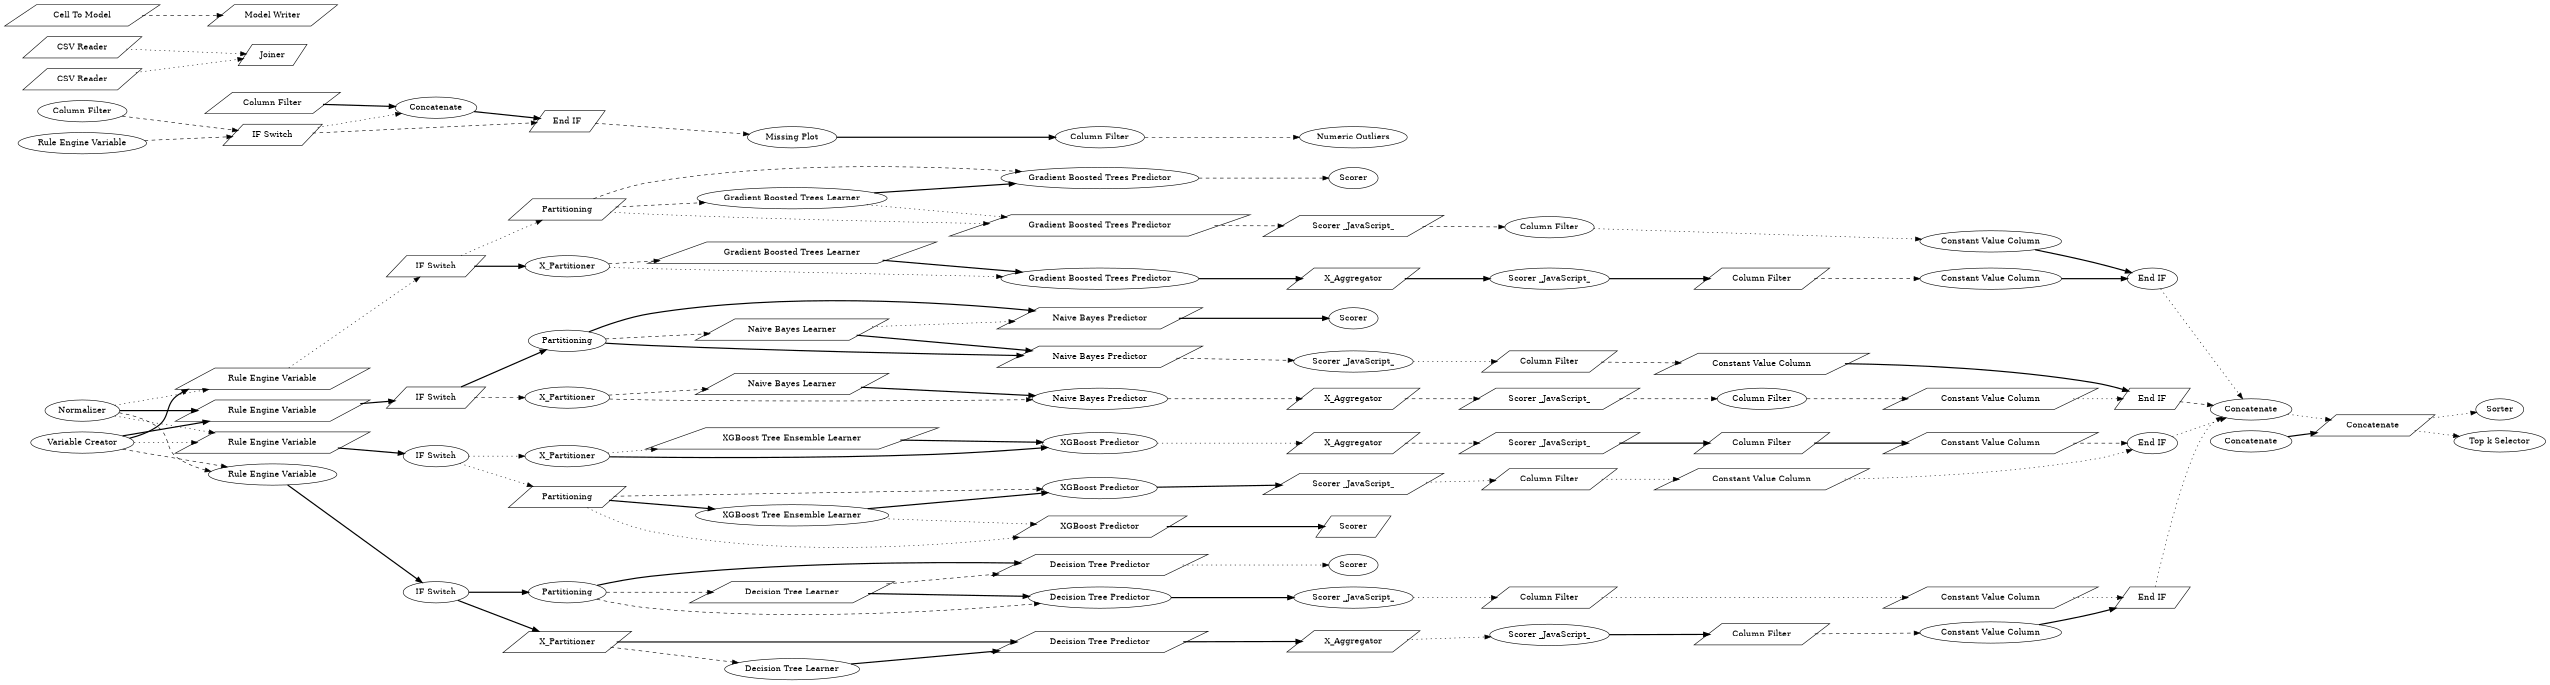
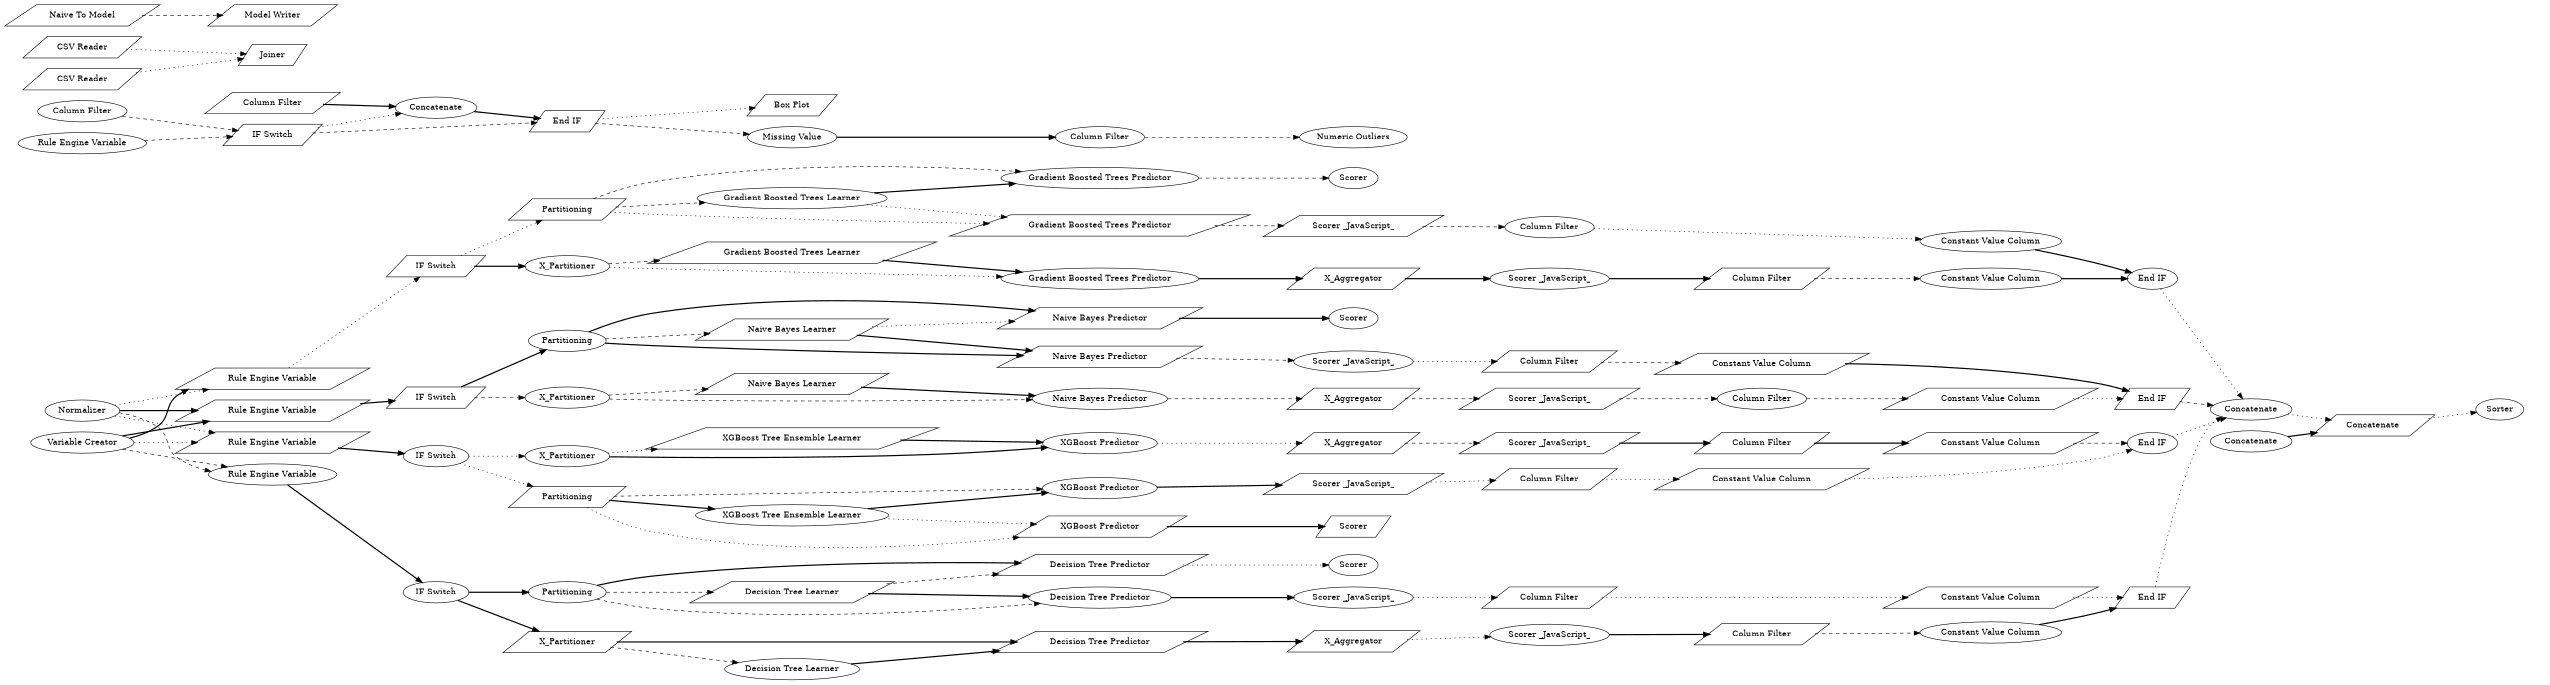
(82, 15) -> (82, 15)
none -> (792, 105)
(792, 137) -> (792, 137)
(2500, 441) -> none
